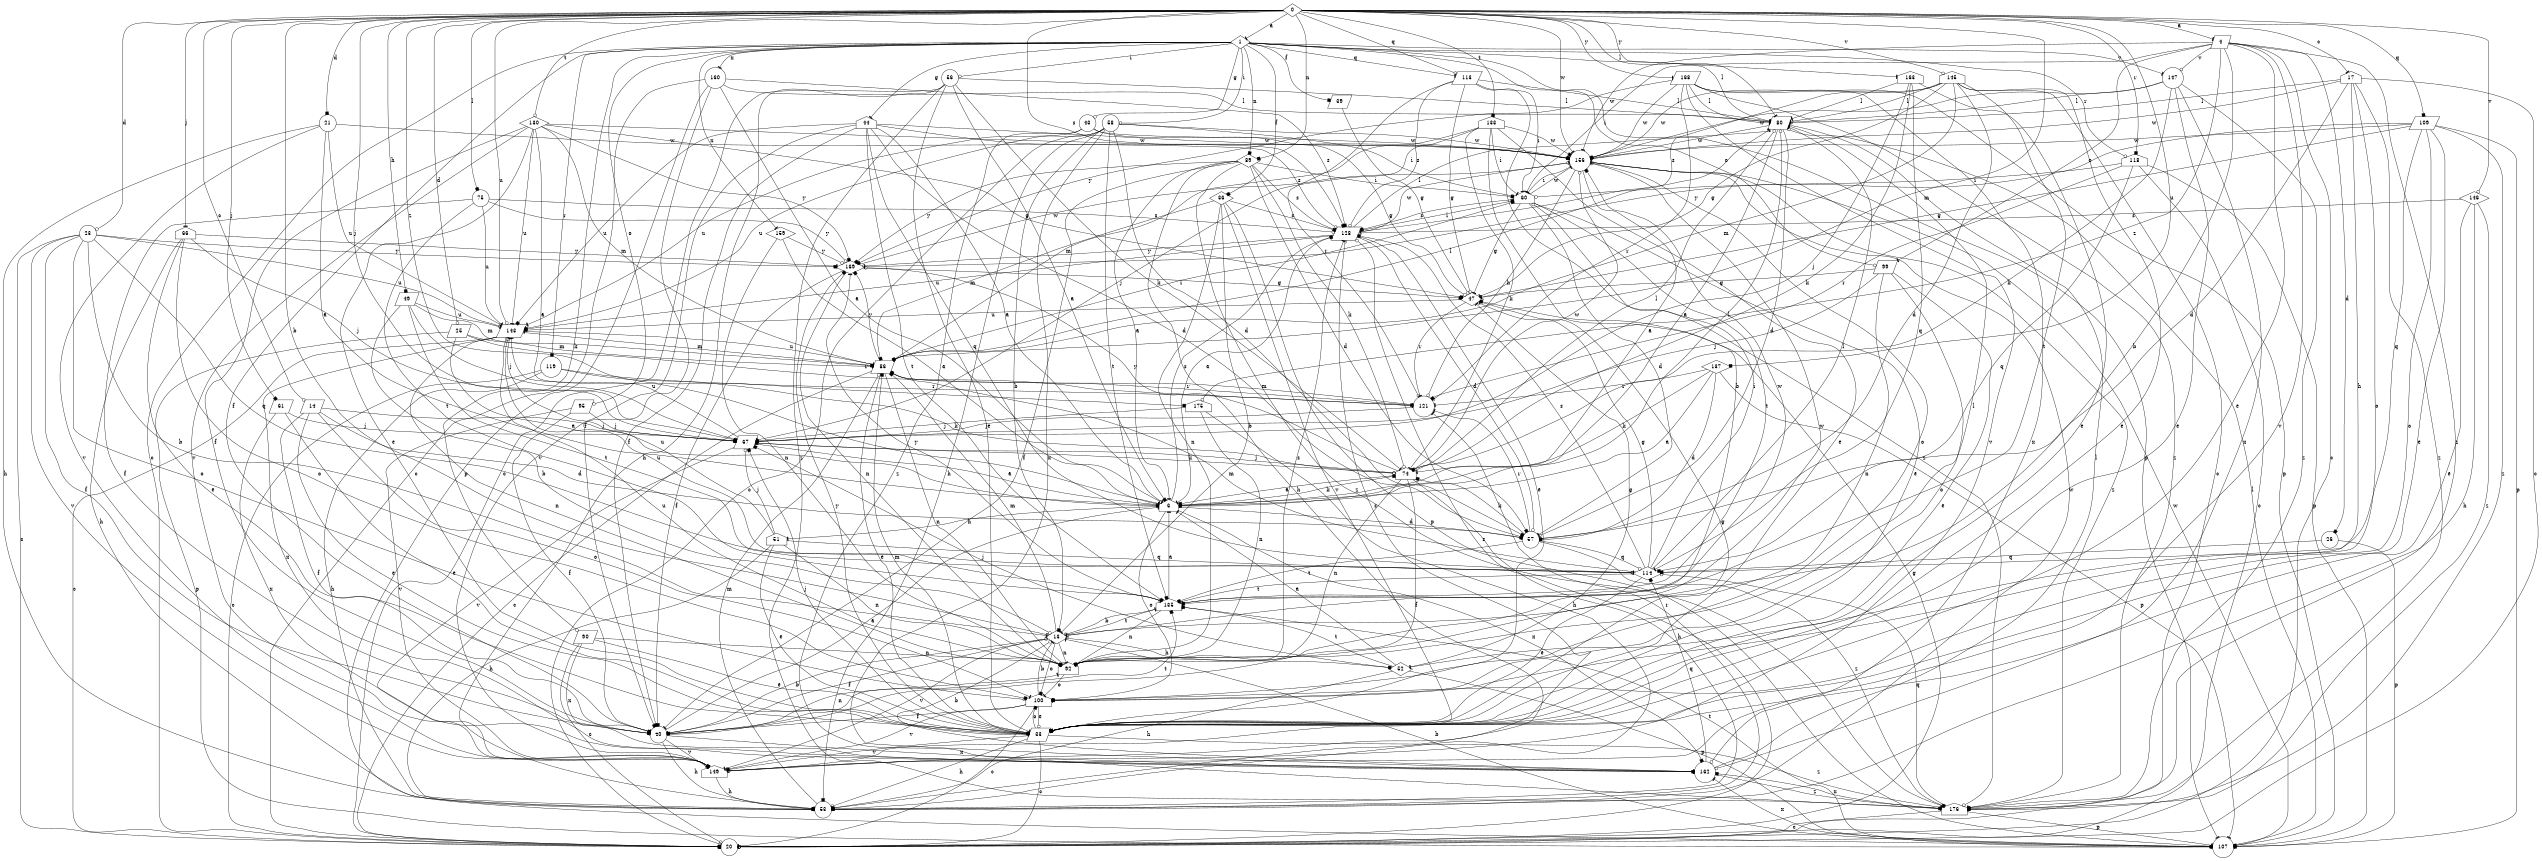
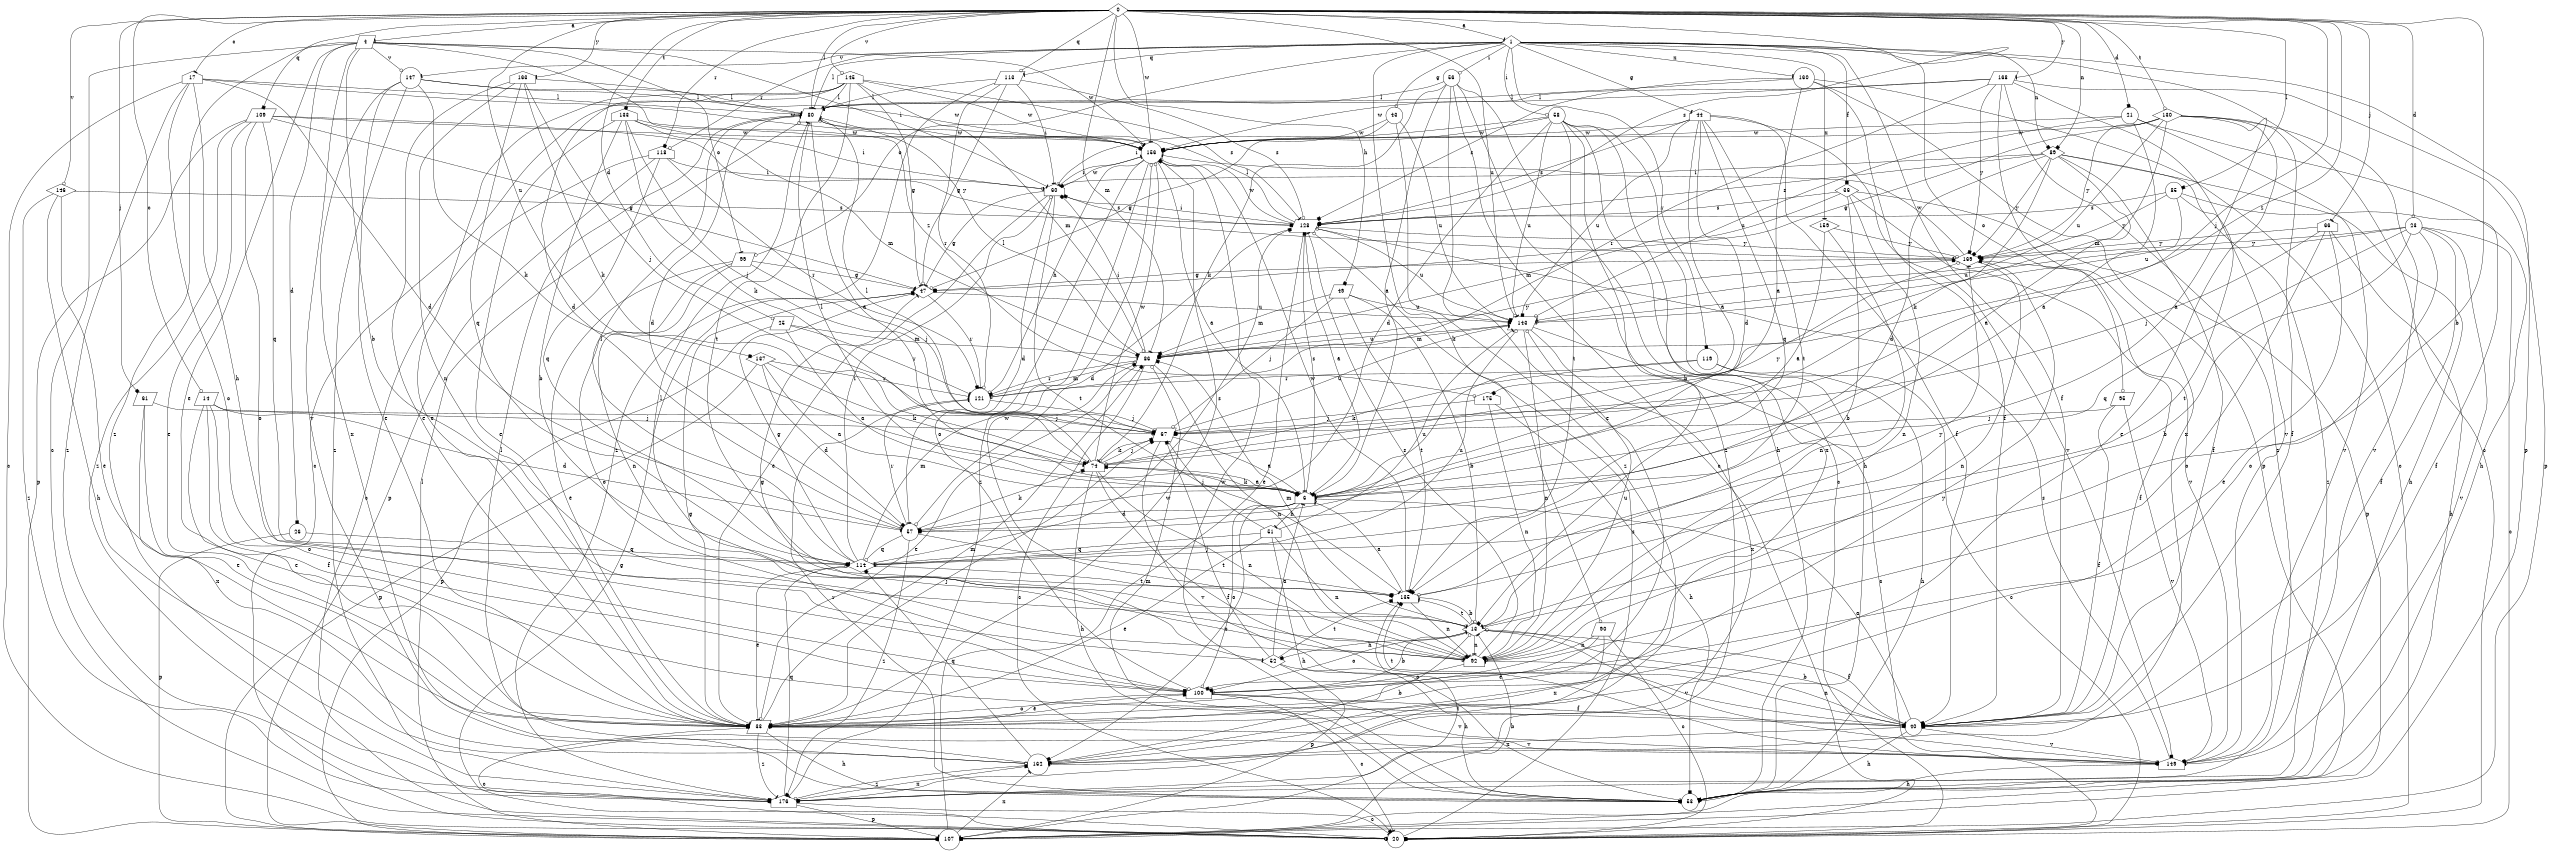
(1340, 102) -> none
(481, 198) -> (2174, 191)
none -> (746, 576)
